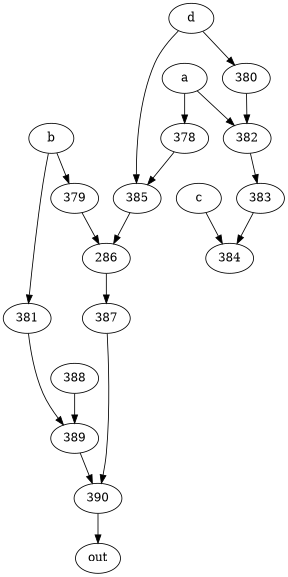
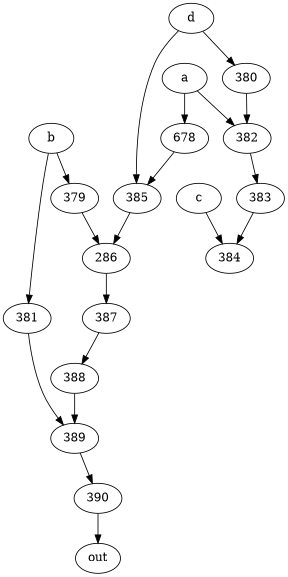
(185, 138) -> (185, 138)
(109, 405) -> (93, 345)
